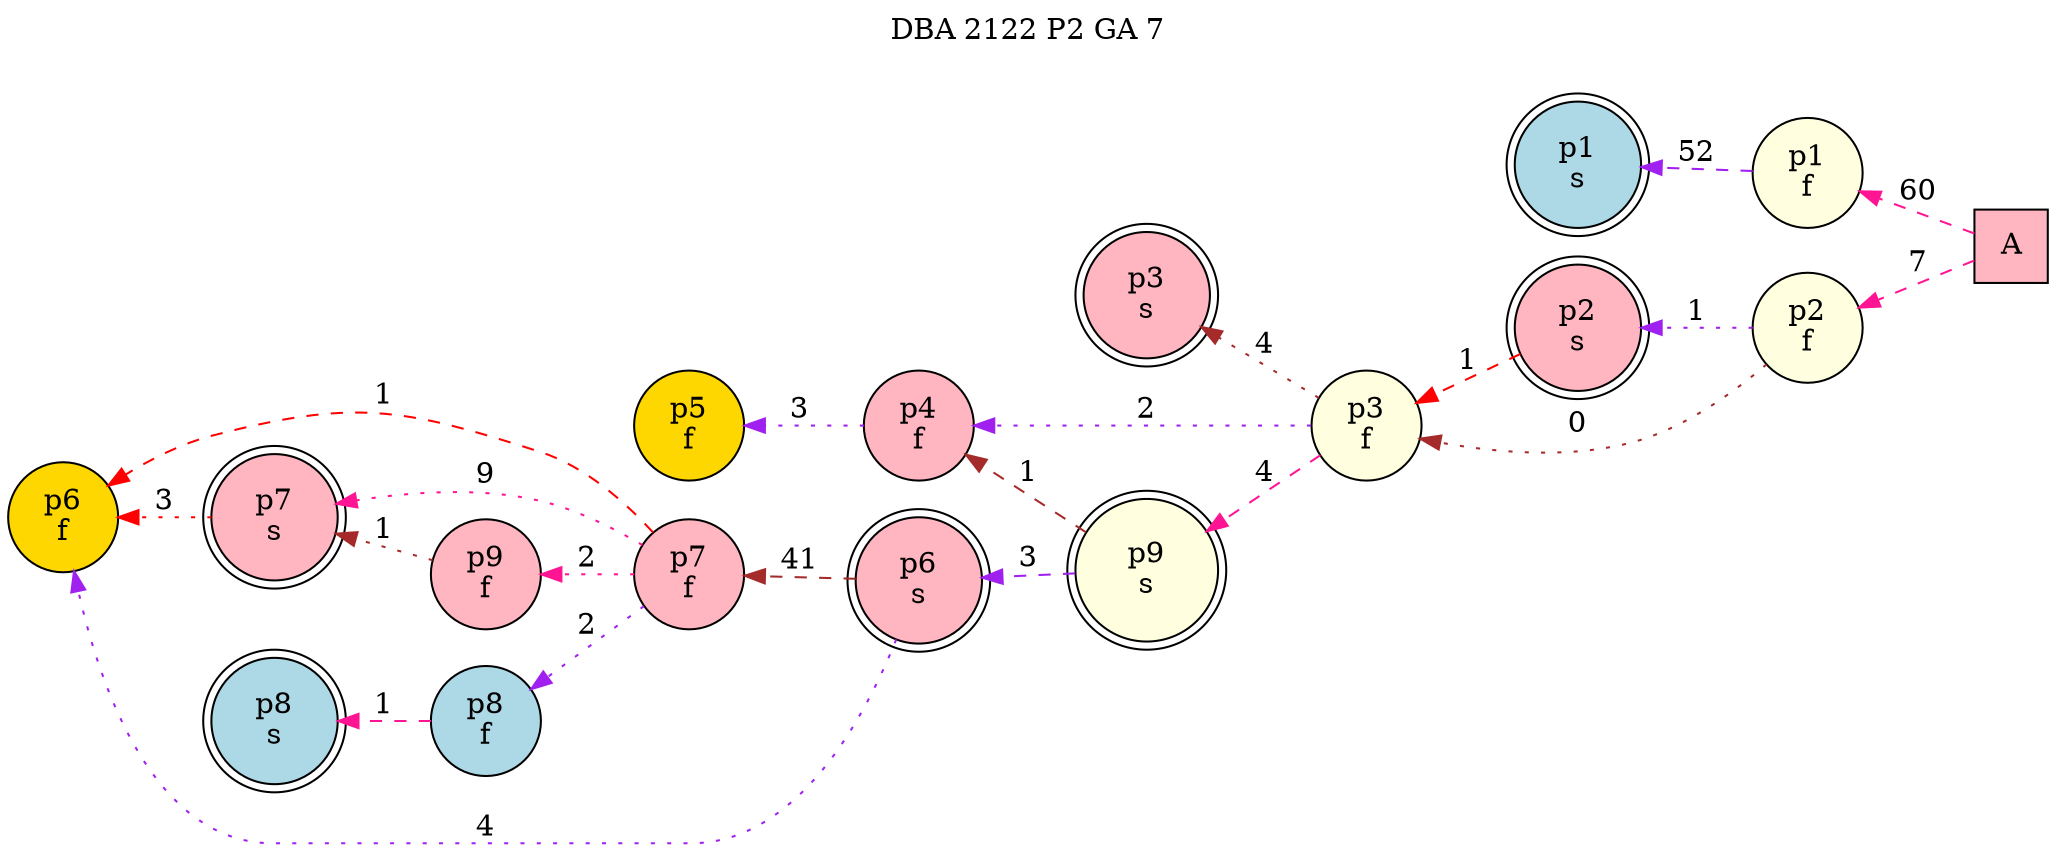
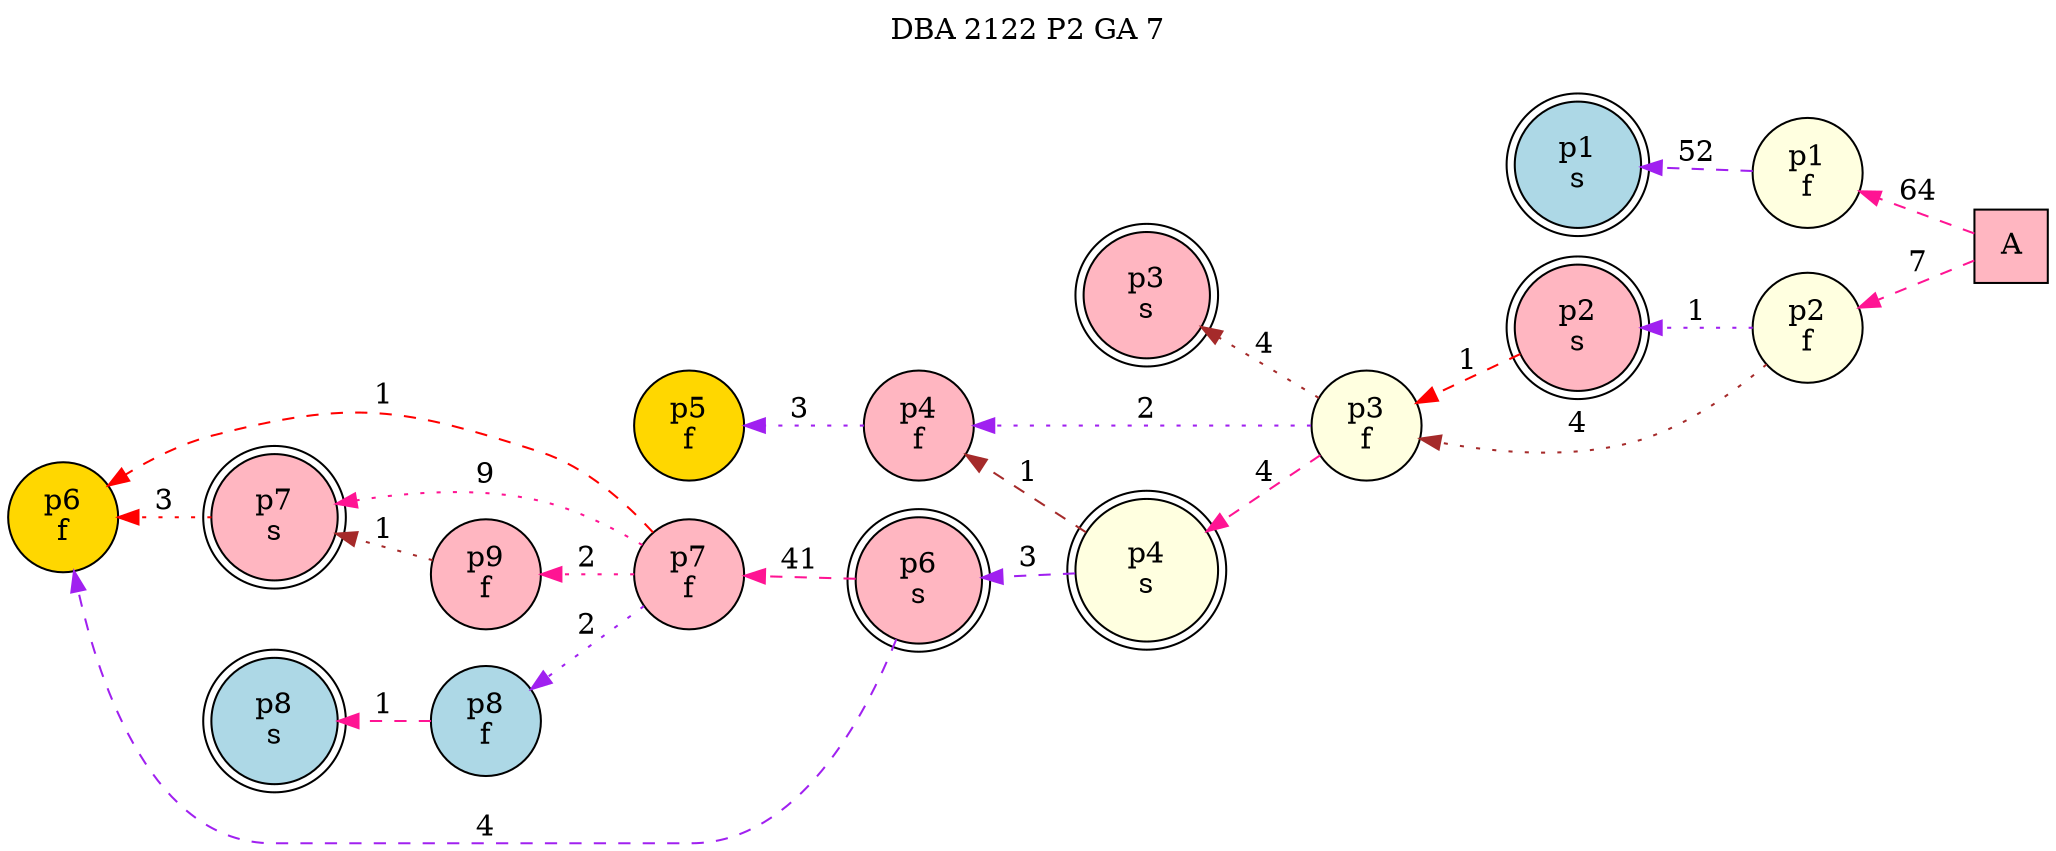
(1918, 192) -> (1918, 192)
(1578, 425) -> (1578, 425)
(1147, 570) -> (1147, 570)
(810, 578) -> (810, 578)
(464, 843) -> (464, 843)
